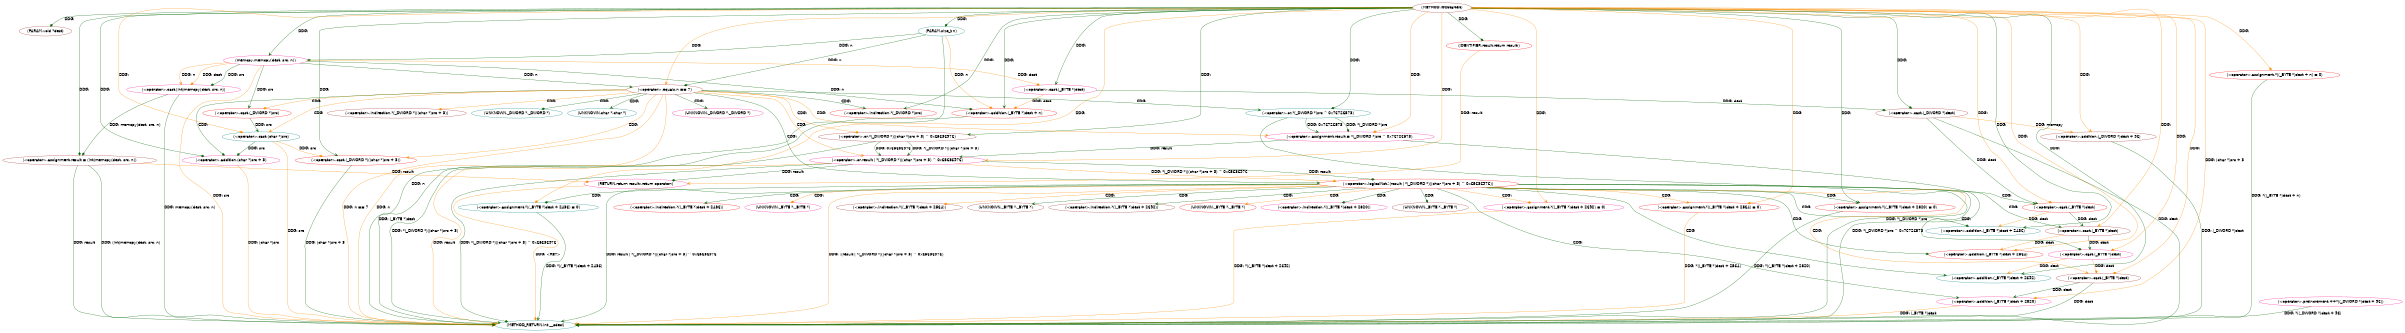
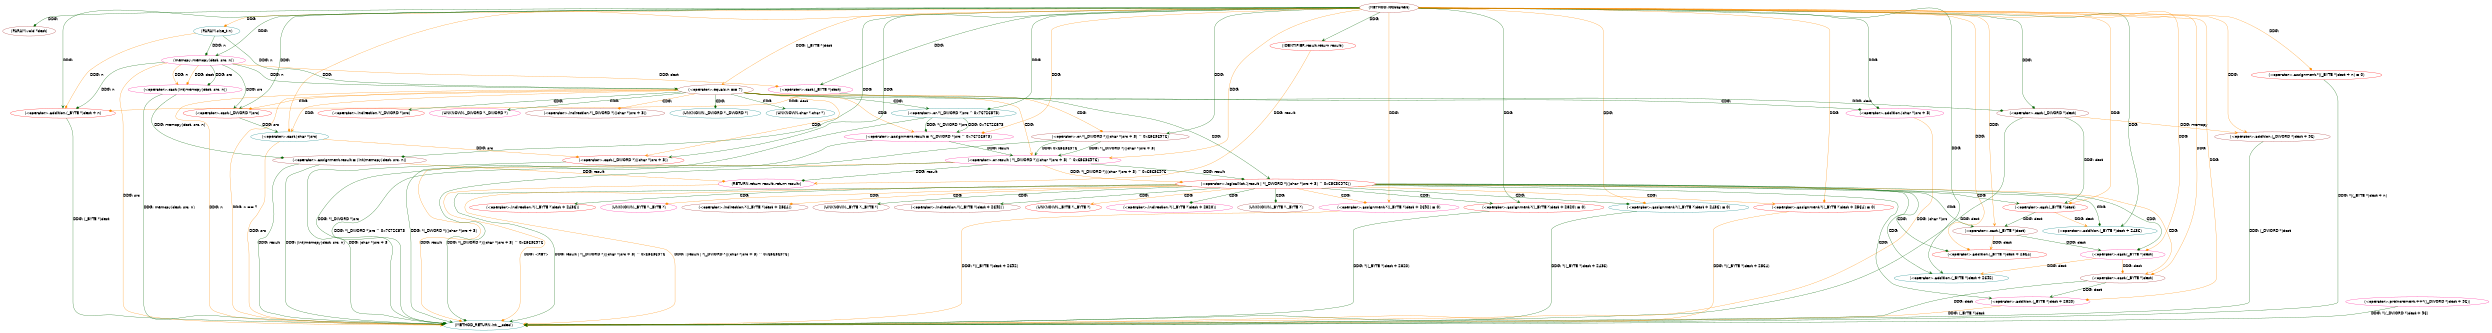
(1179, 9) -> (792, 10)
(1100, 13) -> (771, 10)
(1464, 26) -> (1352, 26)
(697, 46) -> (814, 46)
(247, 148) -> none
(2225, 160) -> (2215, 160)
(652, 162) -> none
(636, 184) -> (766, 184)
